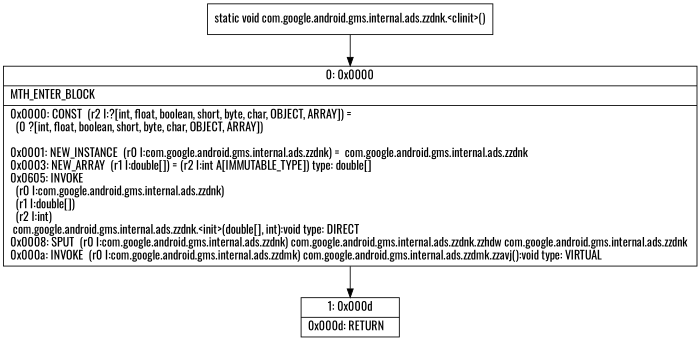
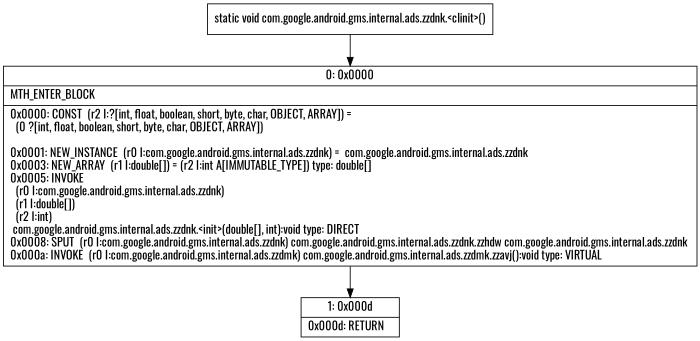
(50, 179) -> (50, 179)
